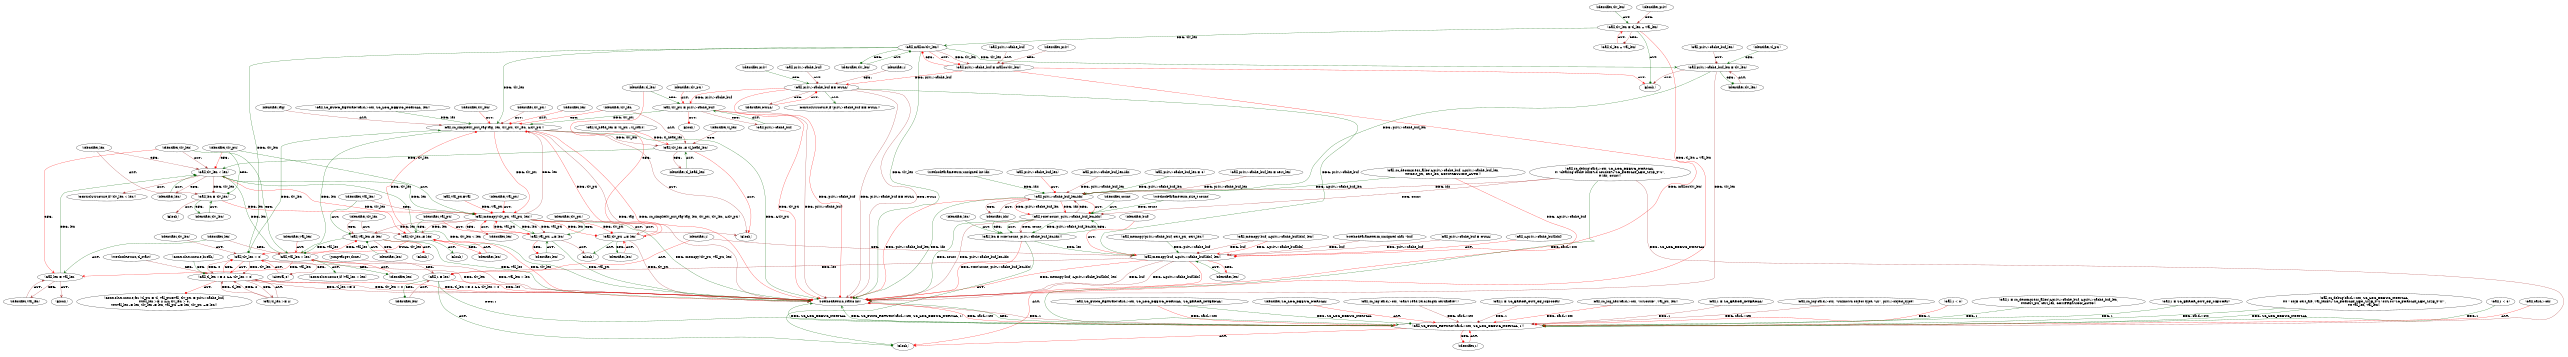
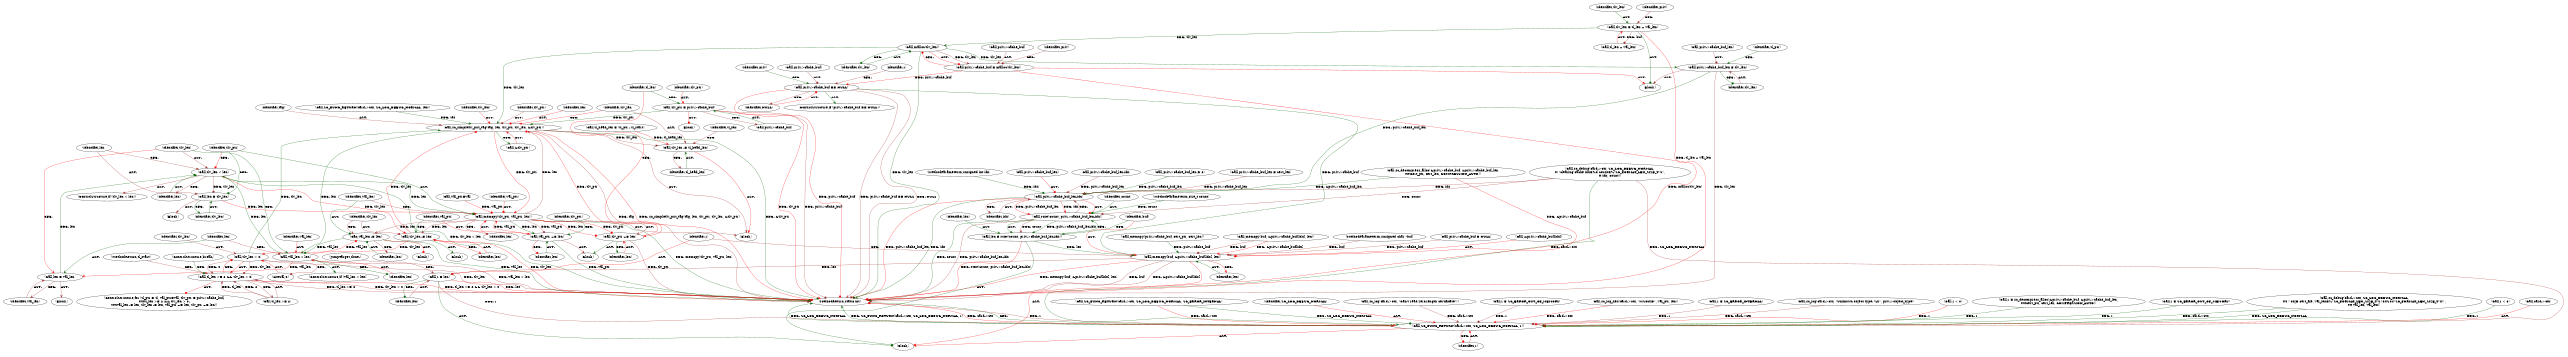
(1634, 37) -> (1634, 37)
(480, 53) -> none
(736, 90) -> none
none -> (518, 148)
(440, 155) -> none
(993, 229) -> (1110, 228)
(366, 237) -> (366, 237)
(410, 247) -> (410, 247)
(765, 318) -> (765, 318)
